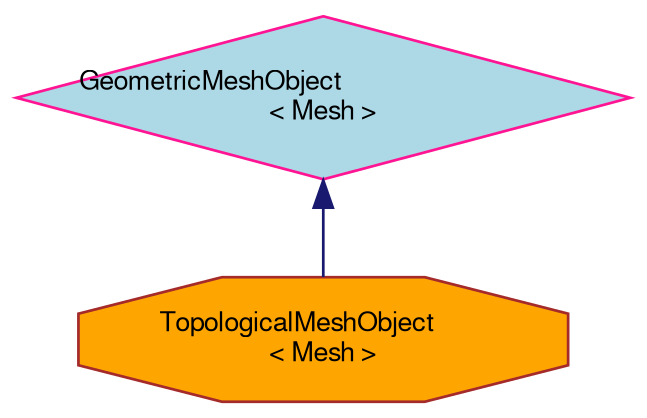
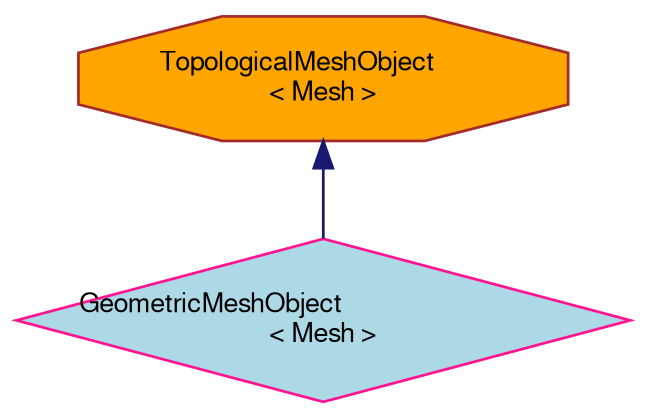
(323, 242) -> (323, 204)
